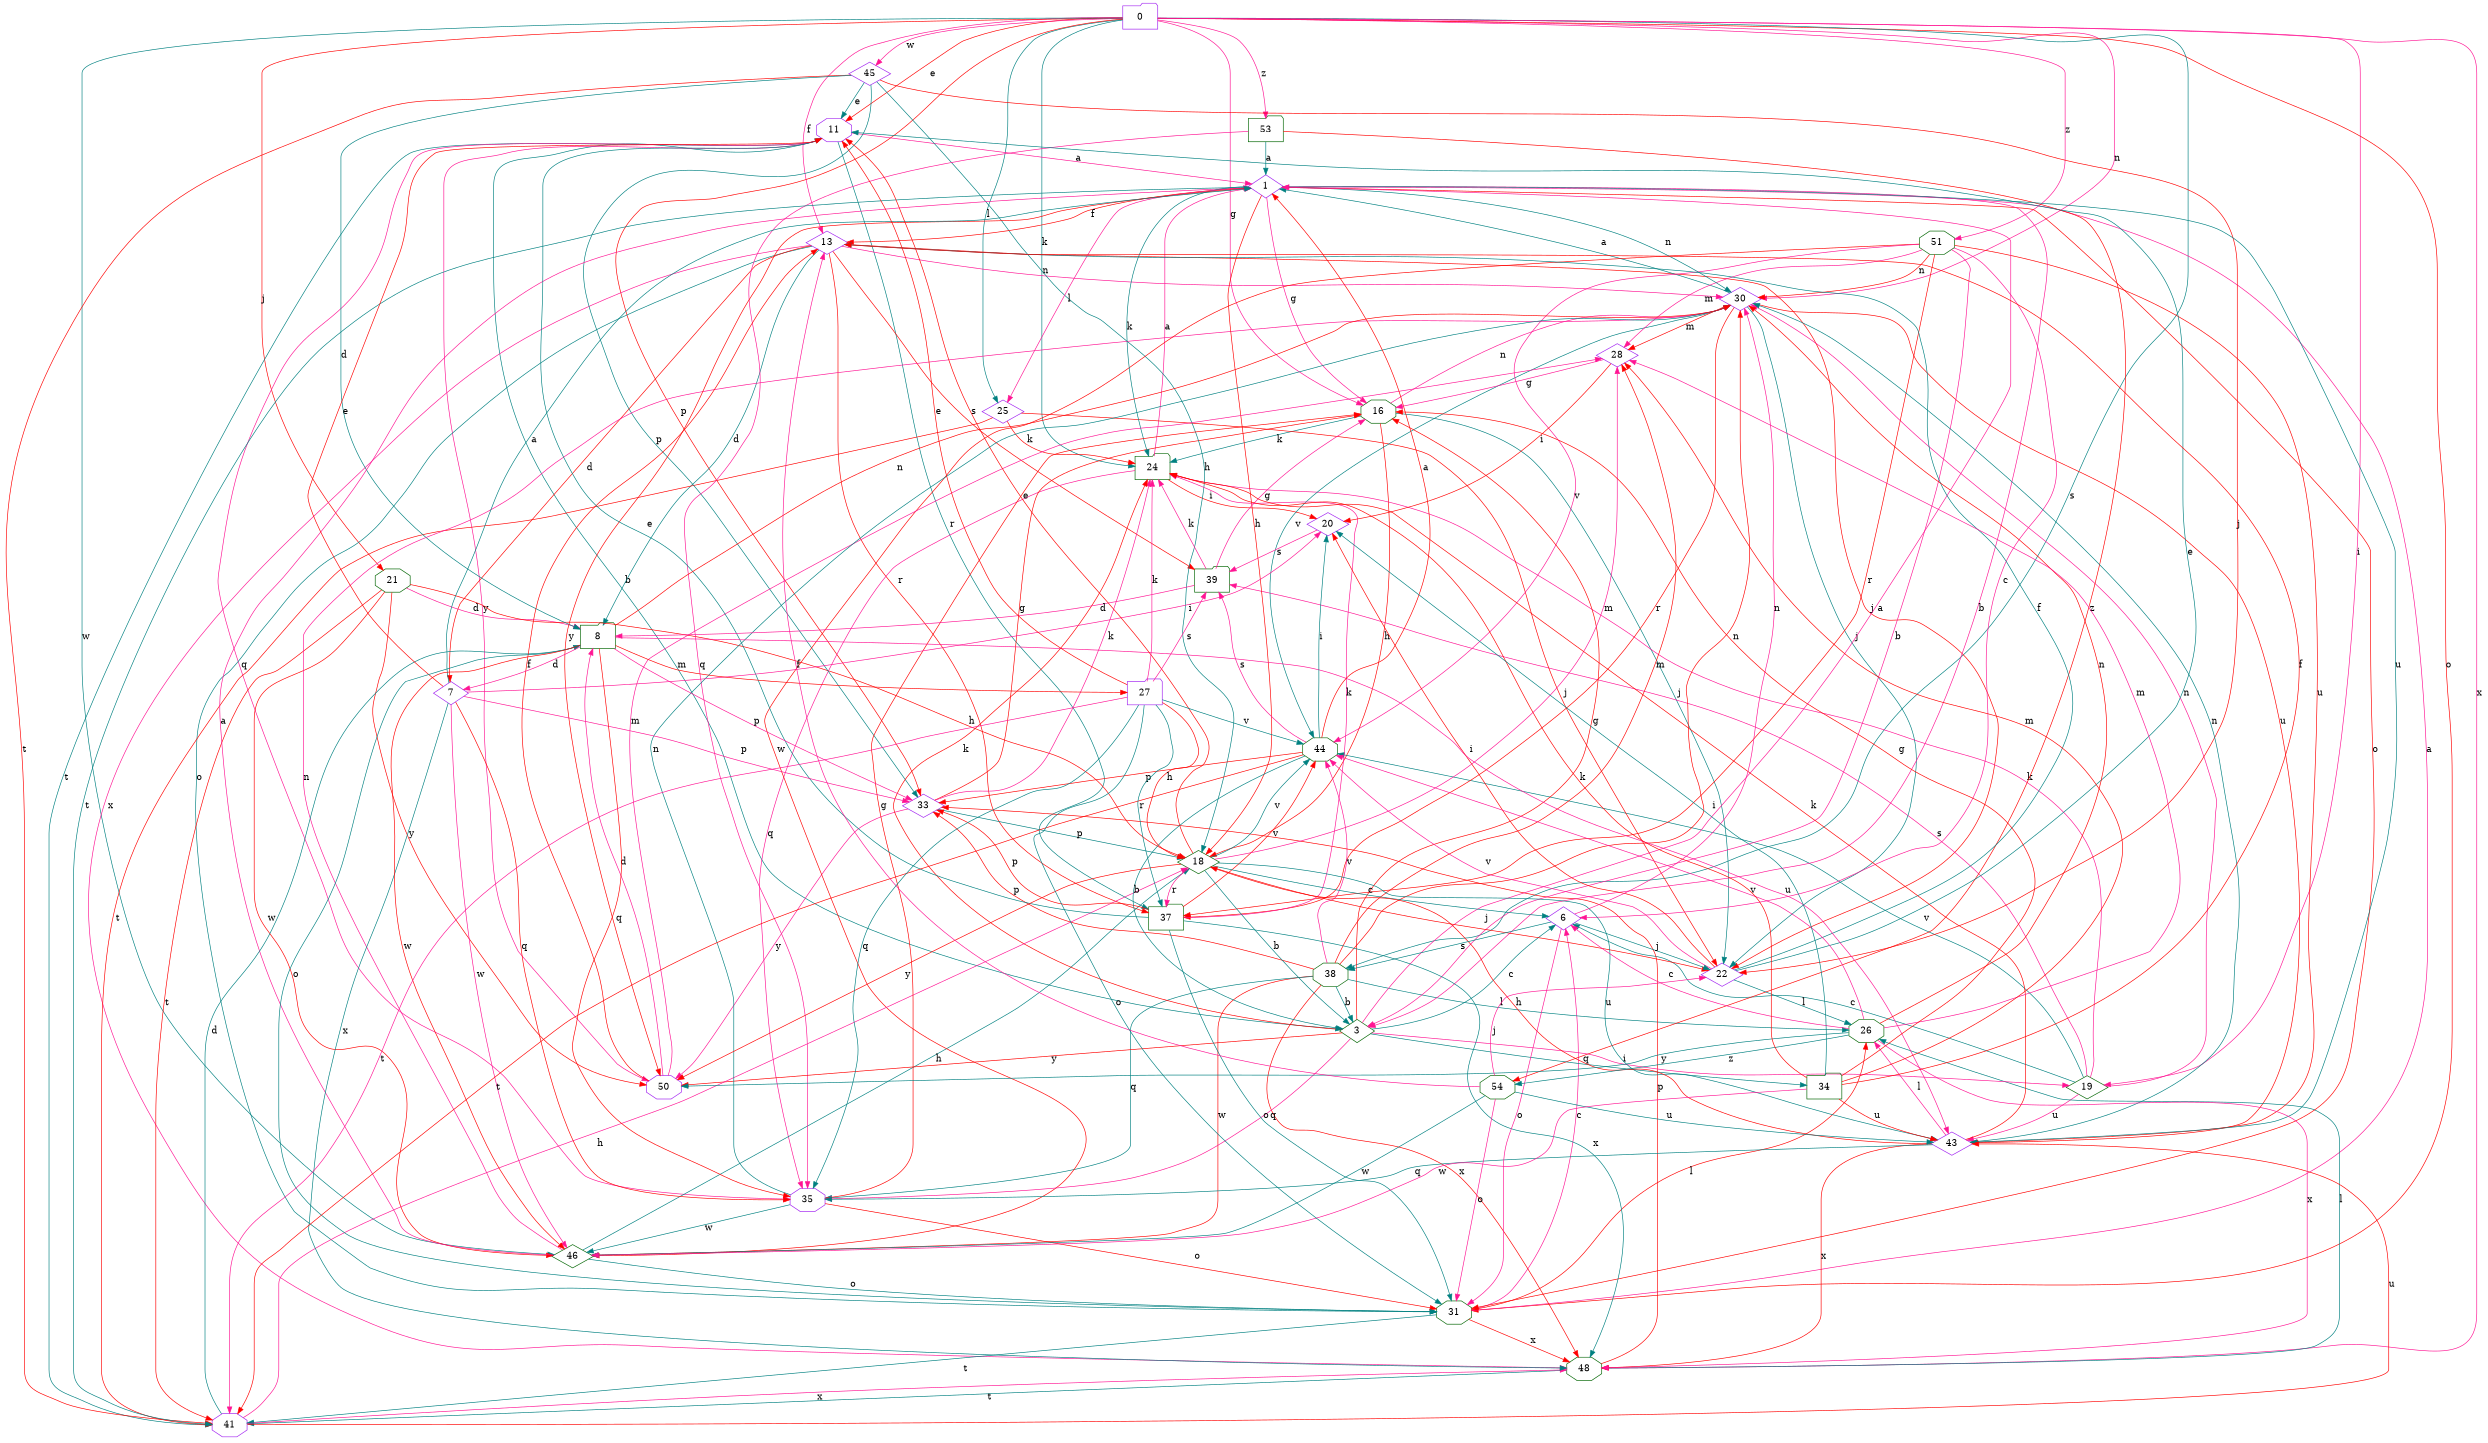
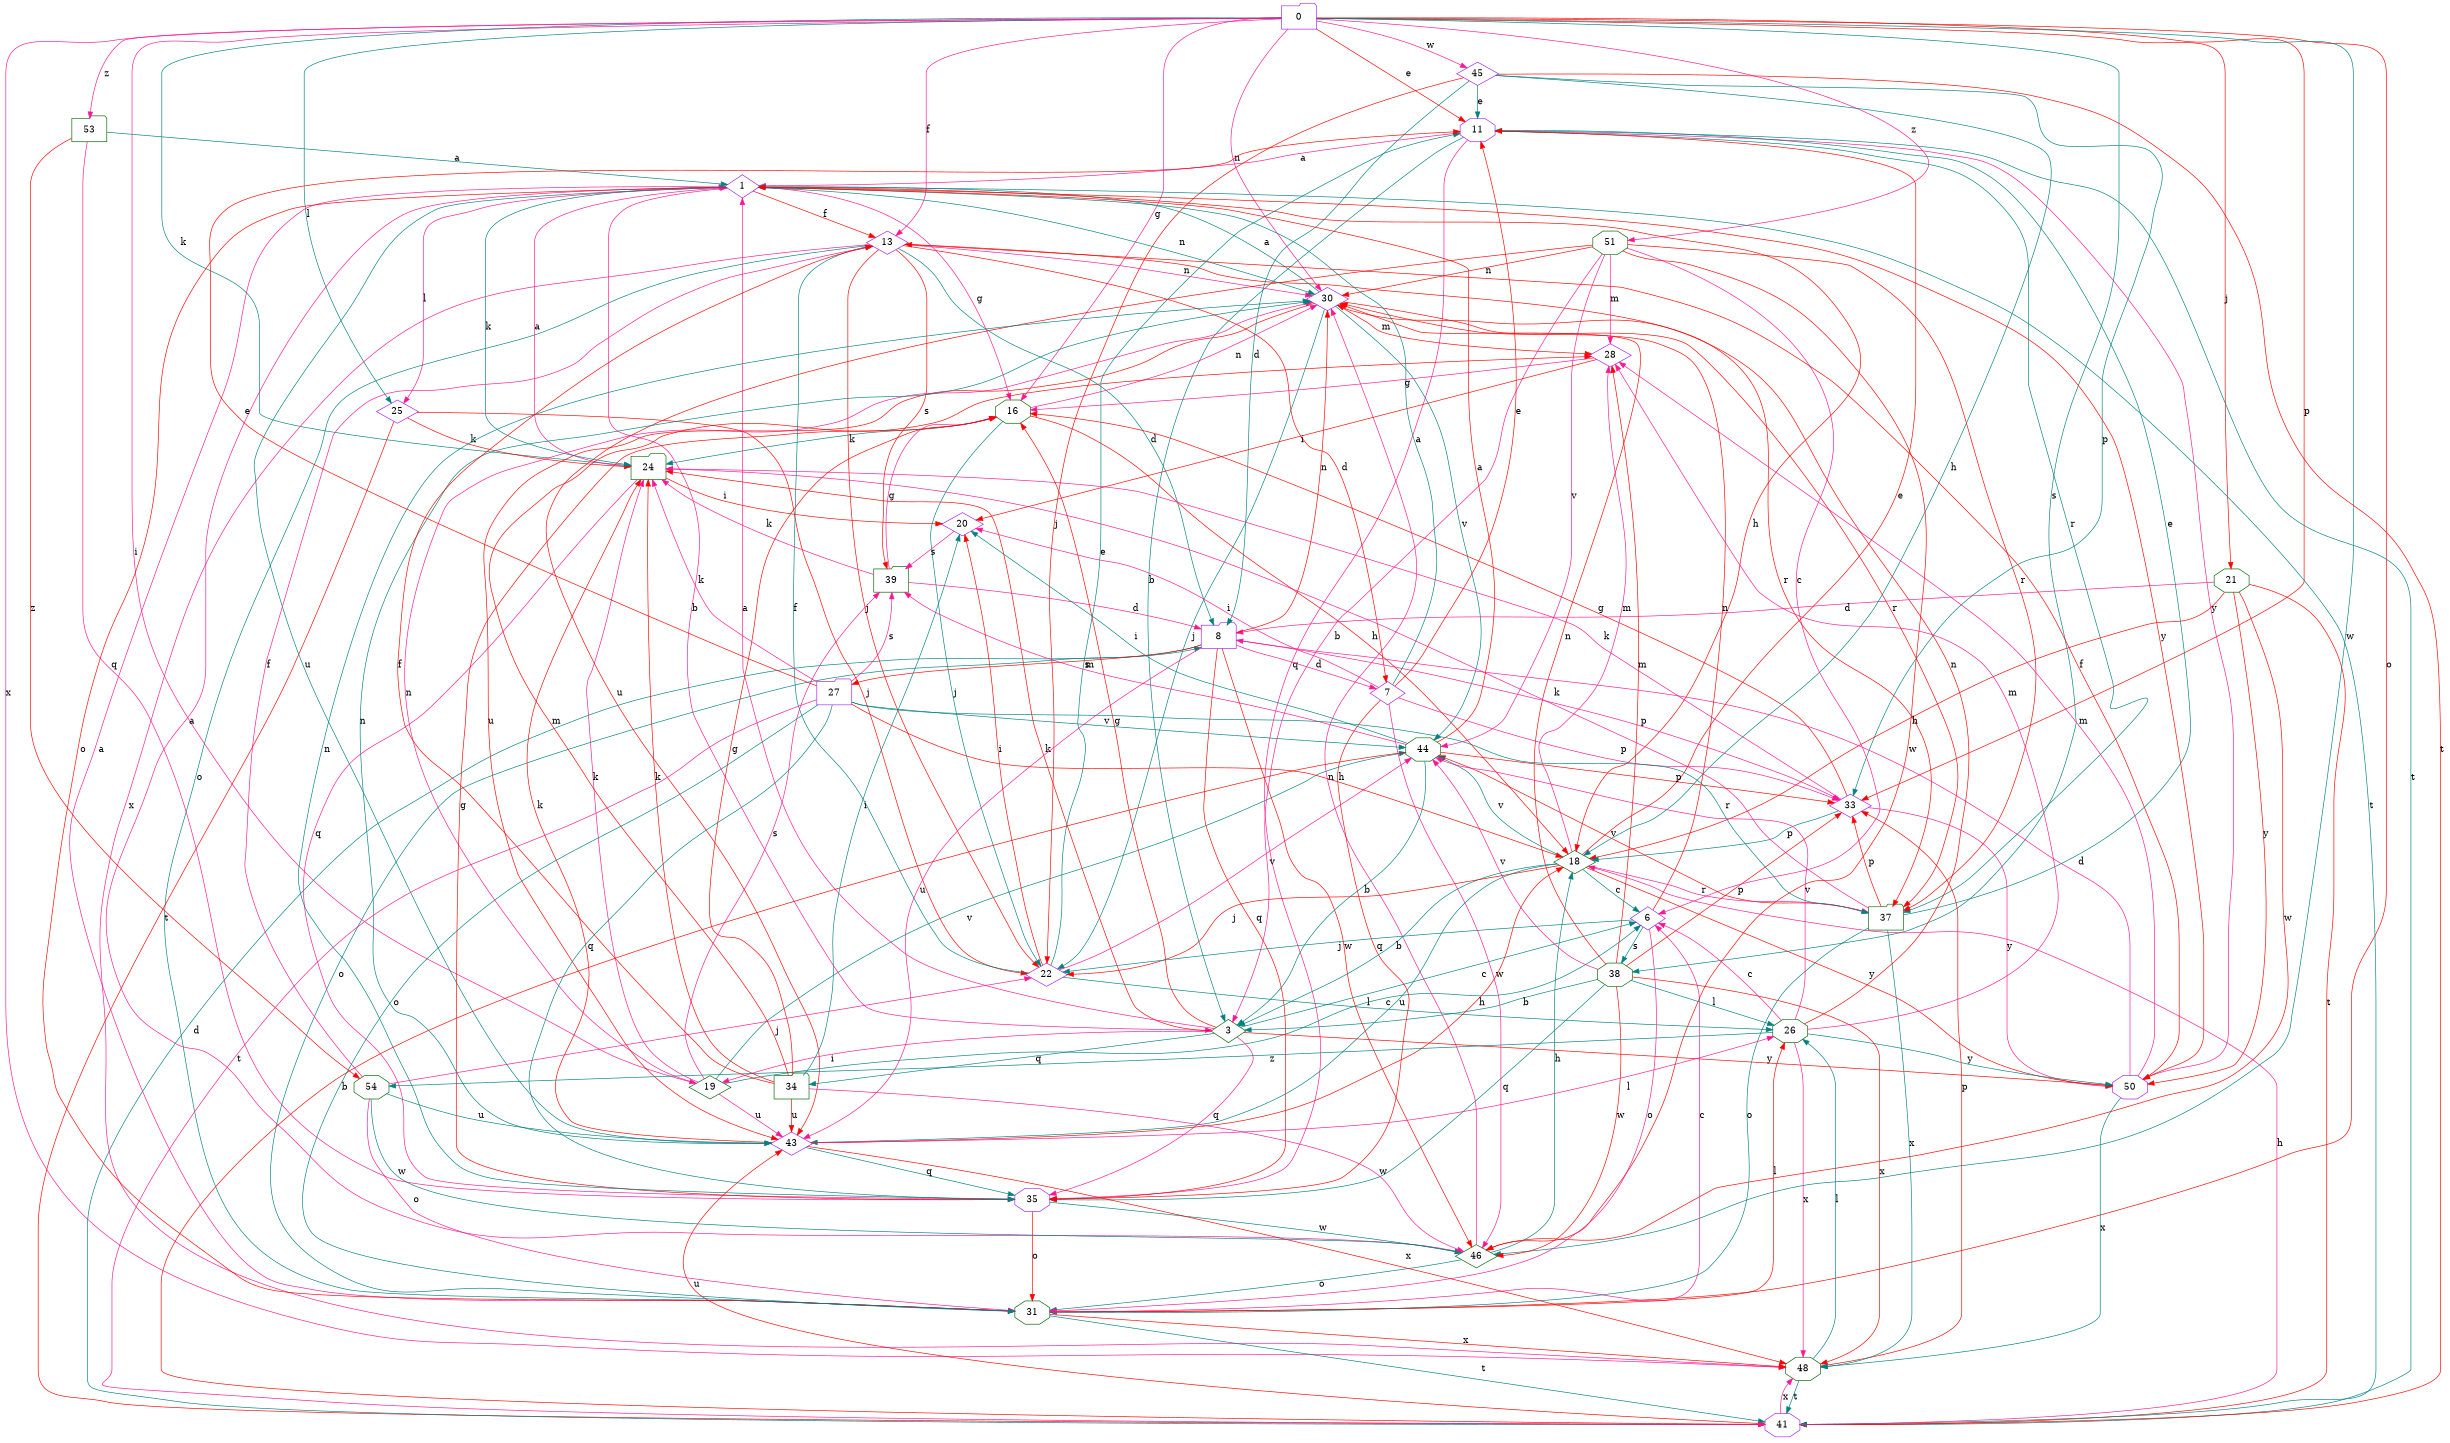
(598, 637) -> (1219, 637)
(1768, 659) -> (1722, 462)
(499, 1087) -> (345, 1087)
(641, 1335) -> (2075, 1329)
